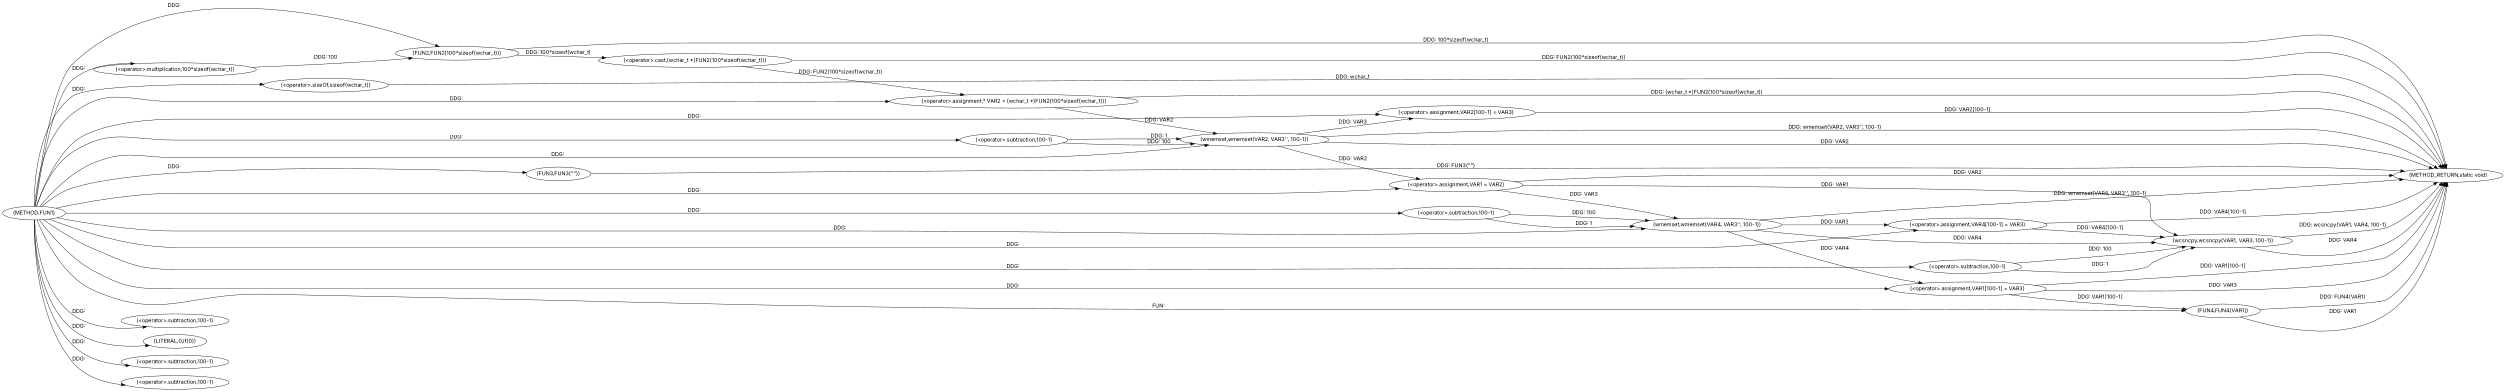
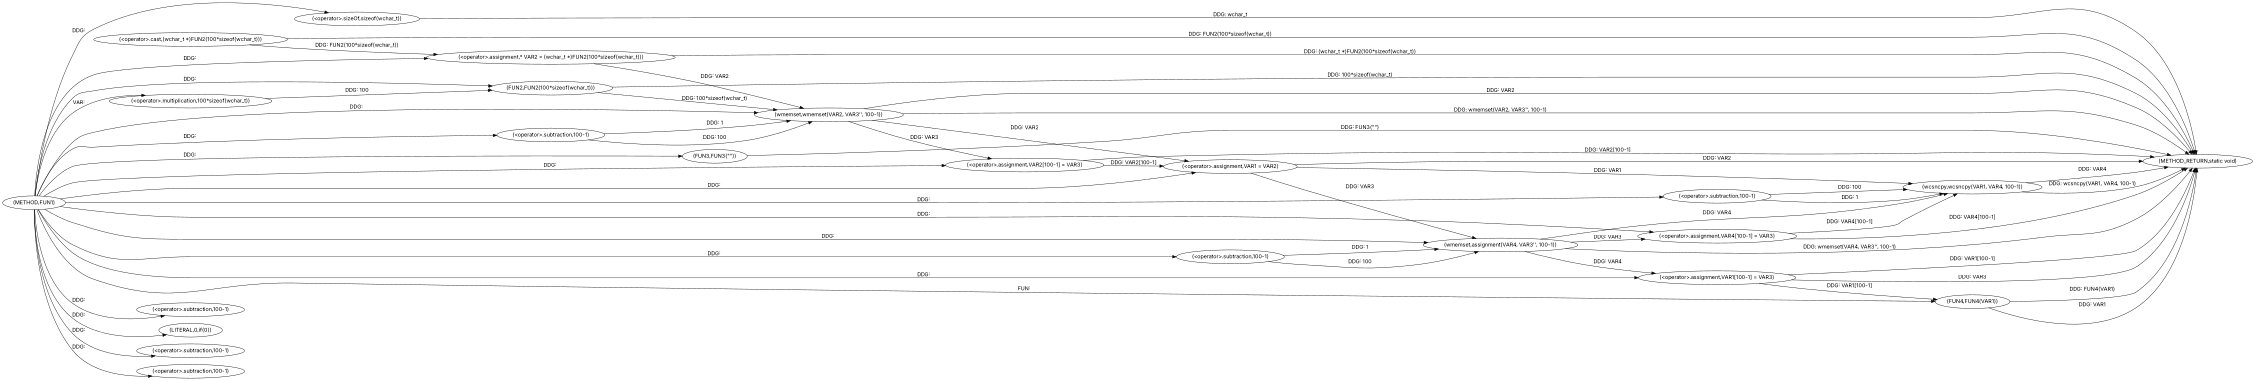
(559, 56) -> (686, 101)
(80, 69) -> (80, 103)
none -> (1132, 166)
(1707, 225) -> (1501, 245)
(2223, 241) -> (1973, 187)
